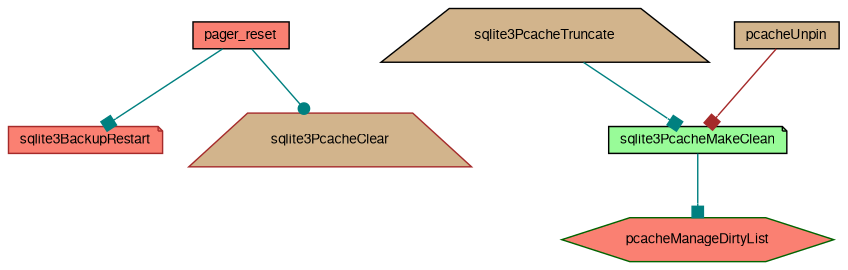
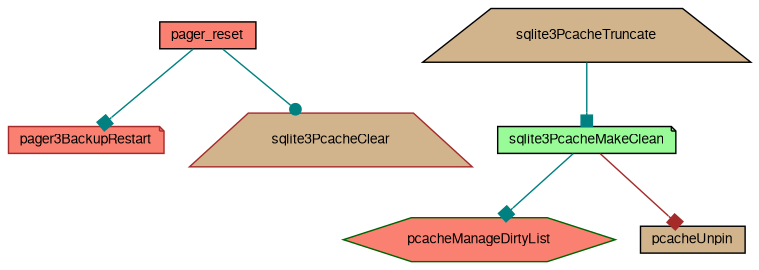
(747, 82) -> (634, 185)
(86, 140) -> (86, 140)
